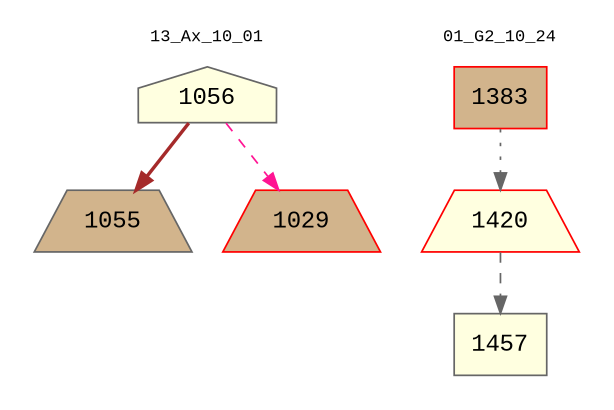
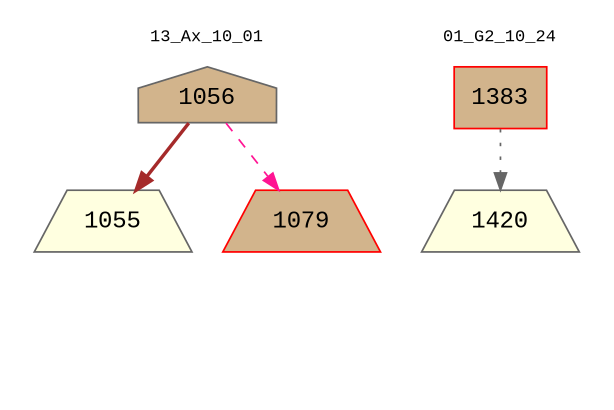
(207, 98) -> (207, 98)
(113, 221) -> (113, 221)
(302, 221) -> (302, 221)
(500, 221) -> (500, 221)
(500, 344) -> none
